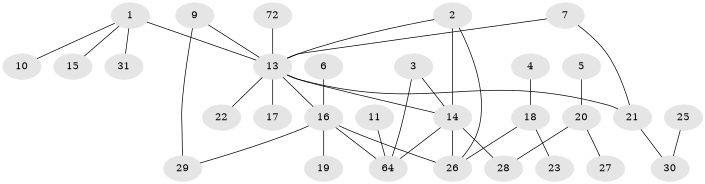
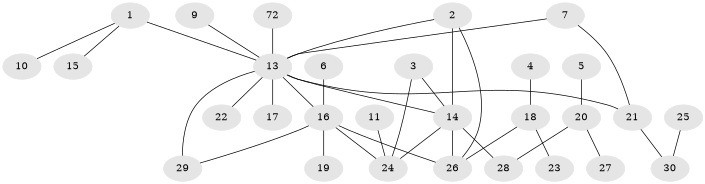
(124, 67) -> none
(183, 92) -> (201, 99)
(388, 169) -> (388, 169)
